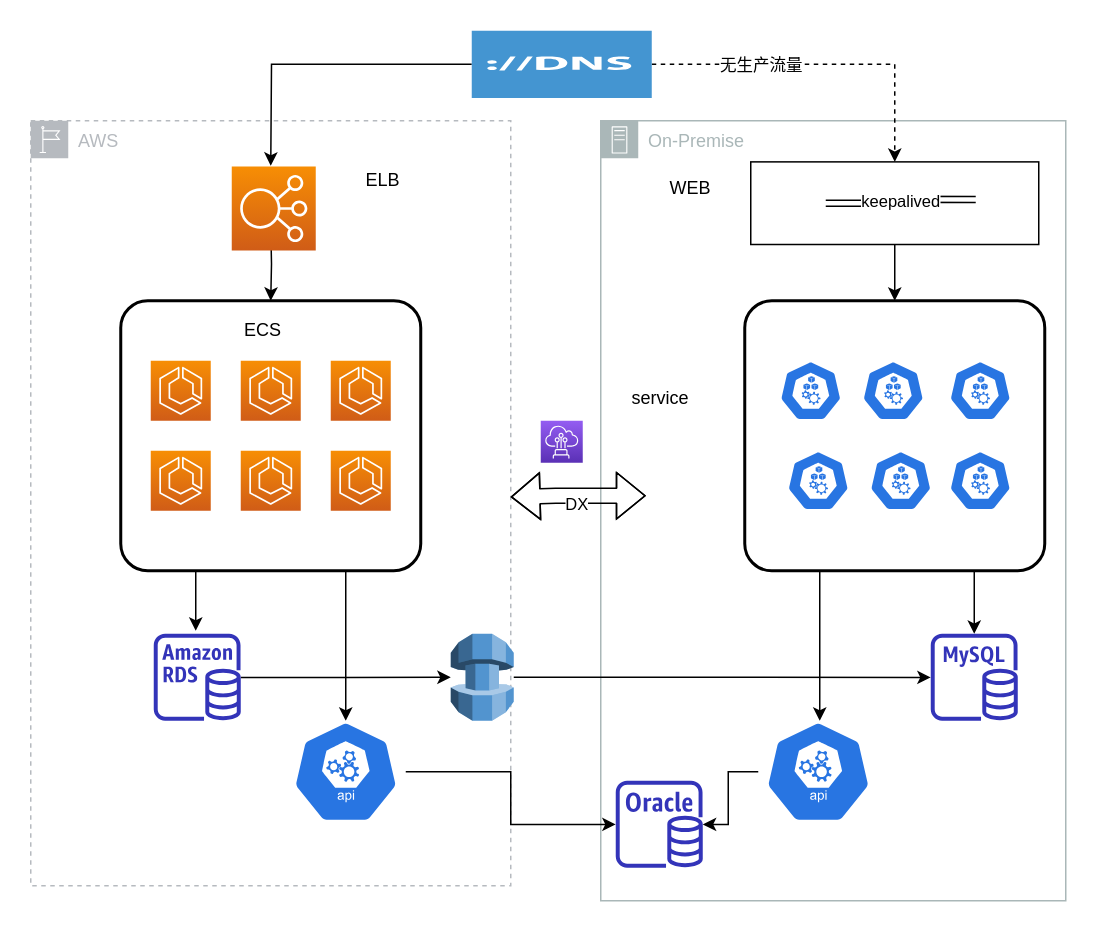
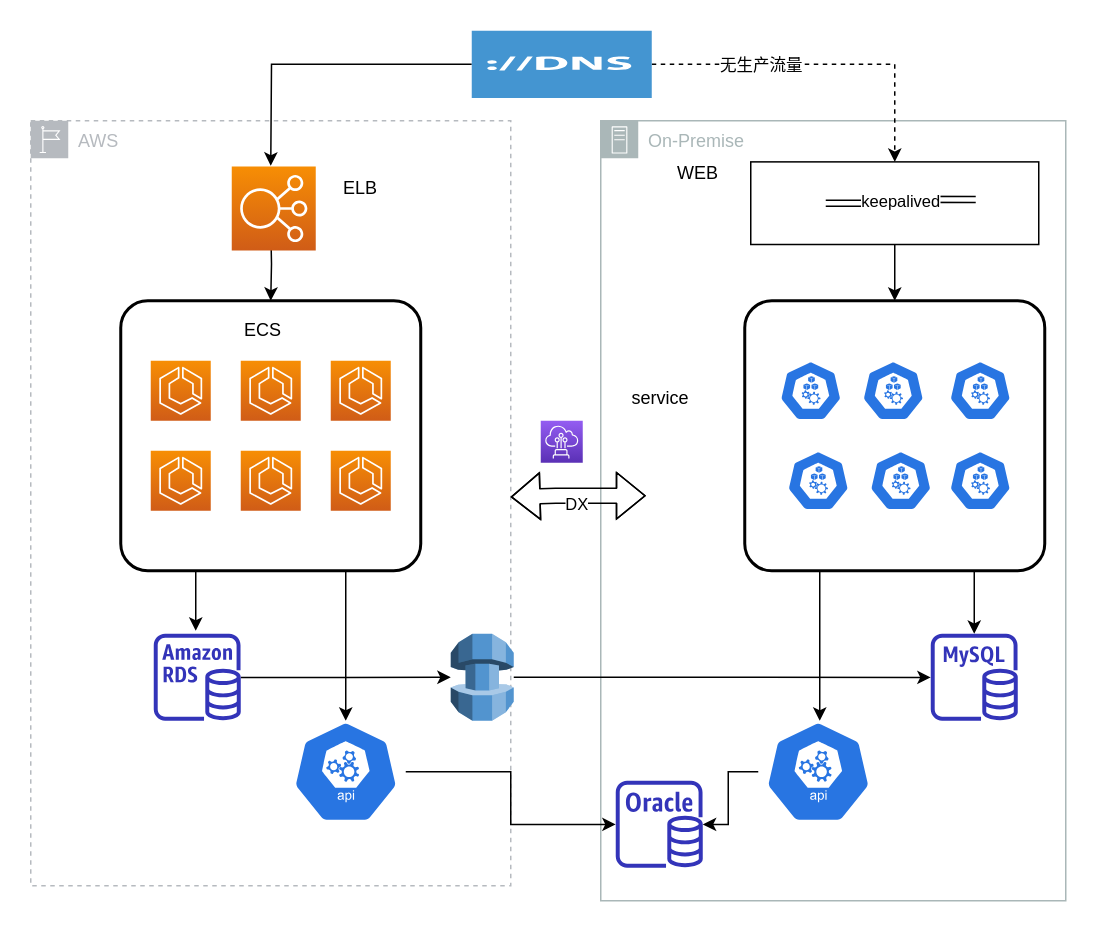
(383, 181) -> (361, 188)
(691, 188) -> (698, 173)
